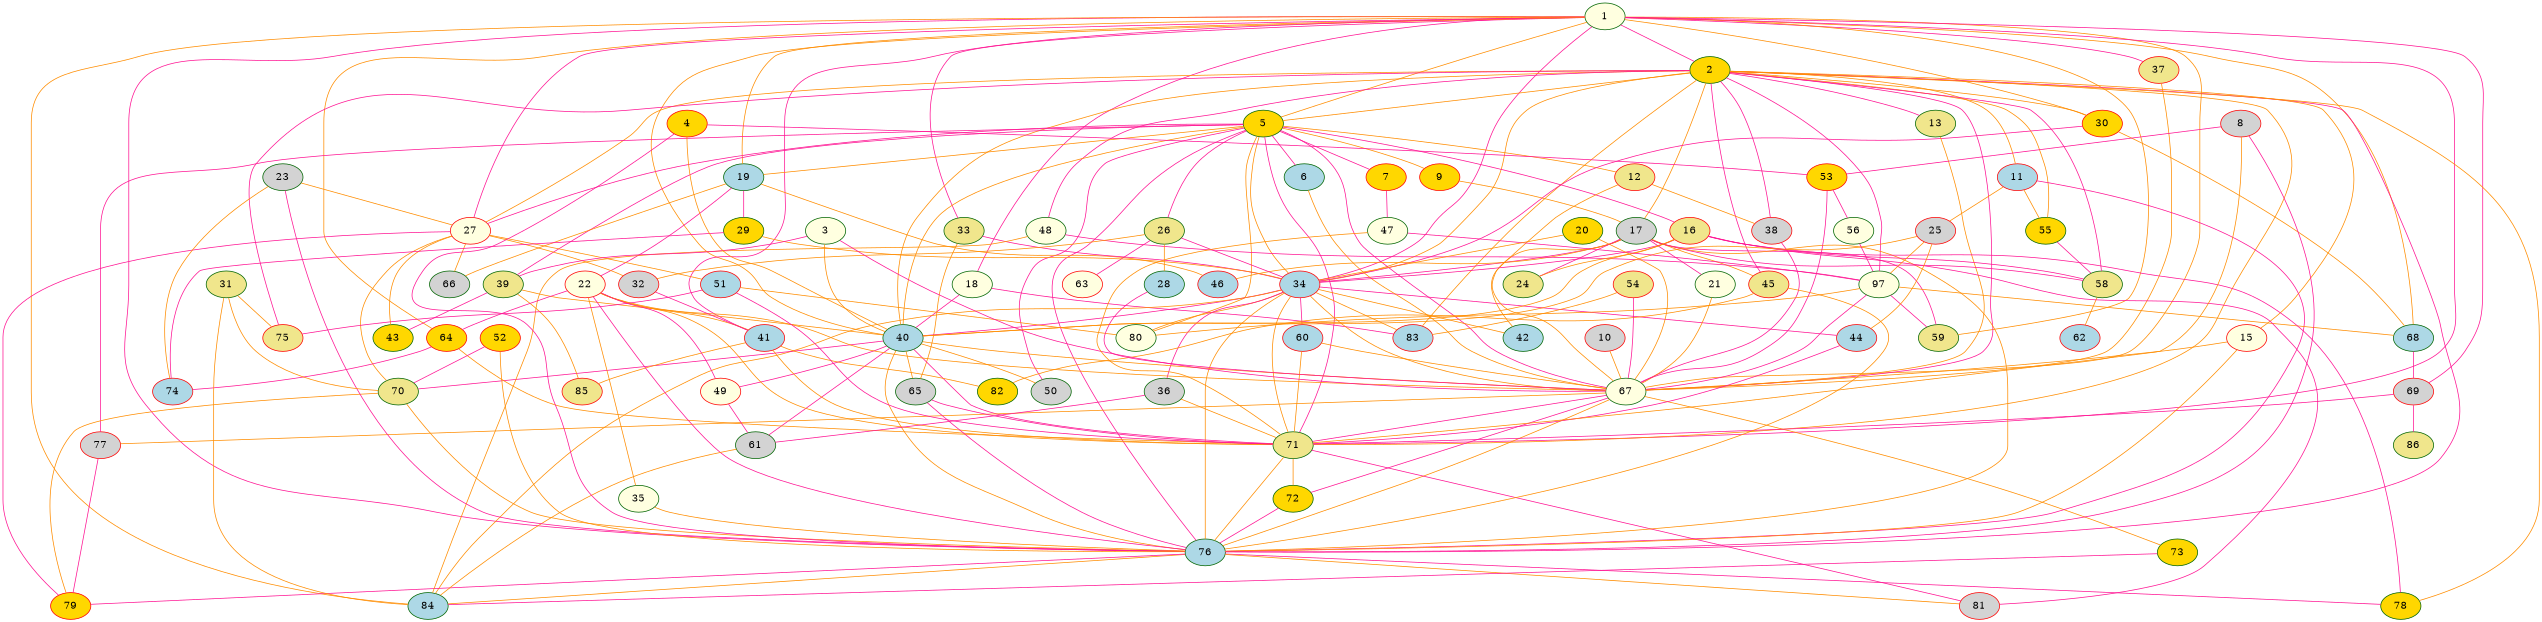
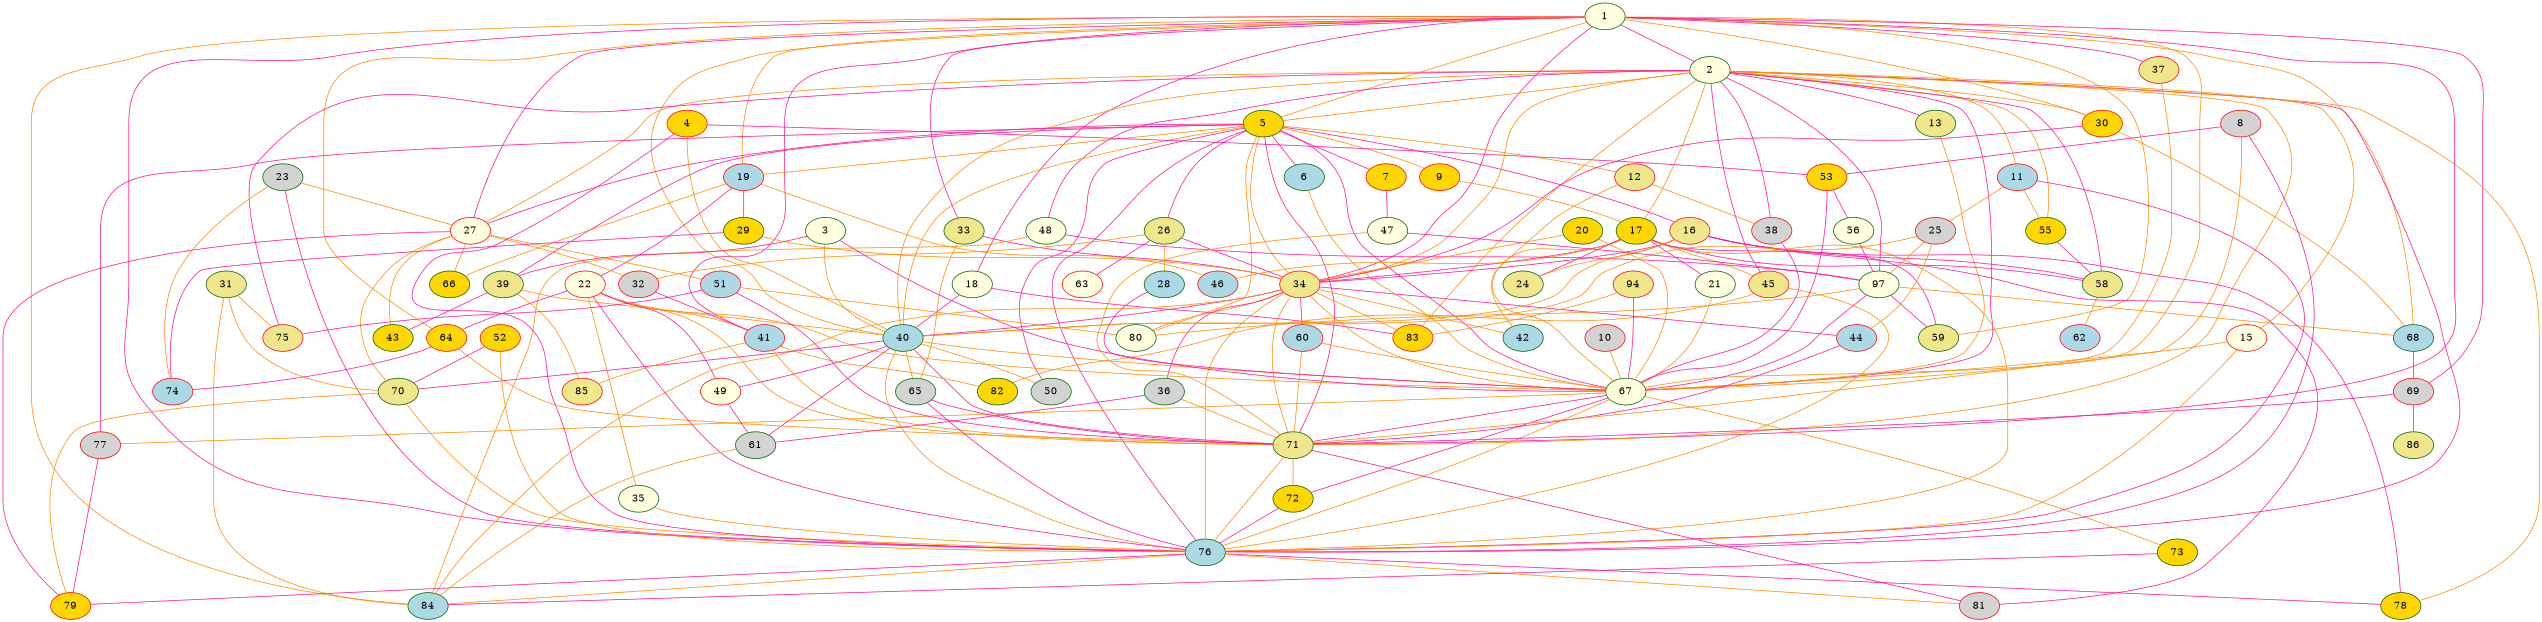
(1710, 70) -> (1710, 70)
(744, 177) -> (744, 177)
(1636, 231) -> (1636, 231)
(450, 284) -> (450, 284)
(1300, 284) -> (1300, 284)
(1633, 284) -> (1633, 284)
(1413, 338) -> (1413, 338)
